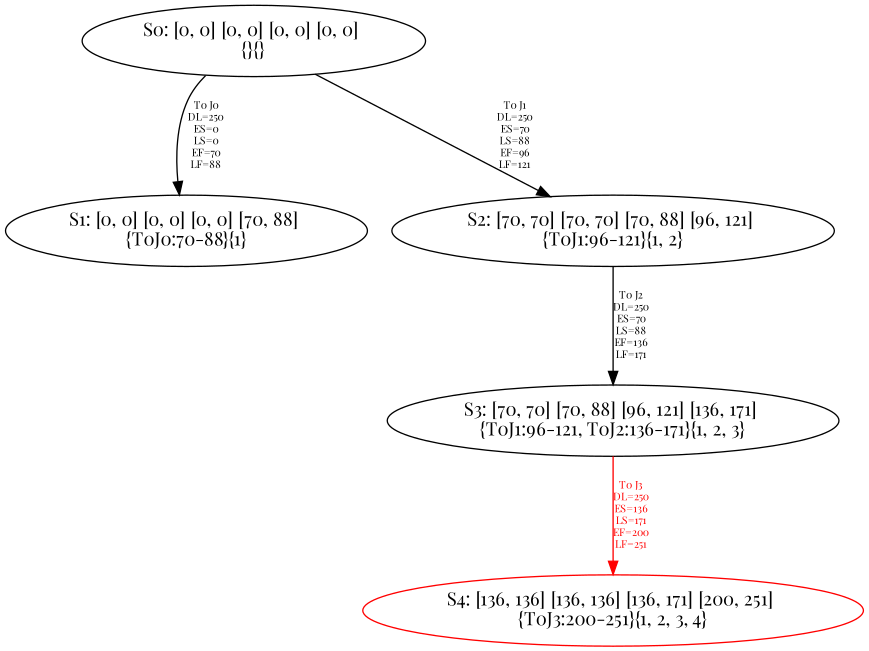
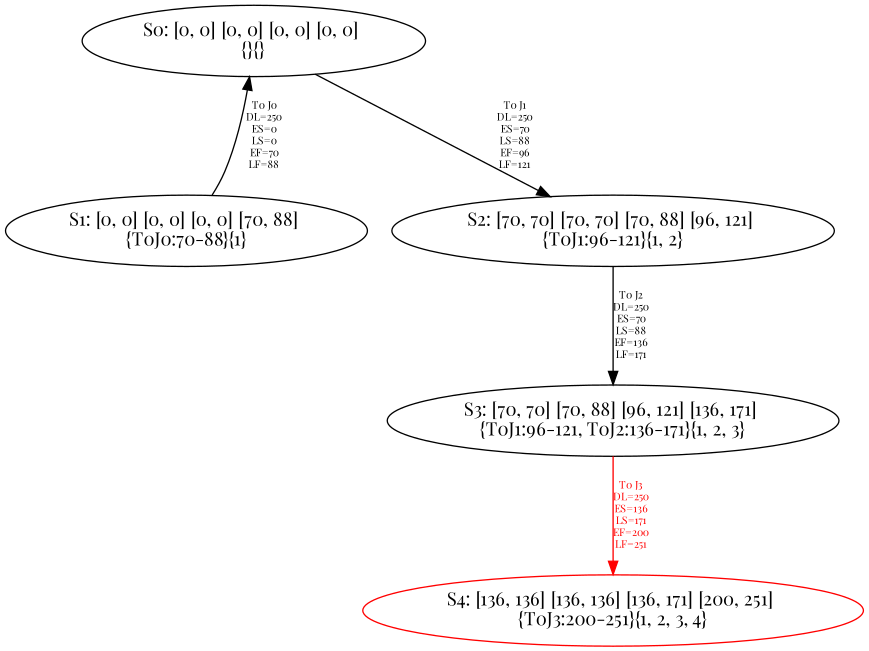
(180, 125) -> (235, 144)
